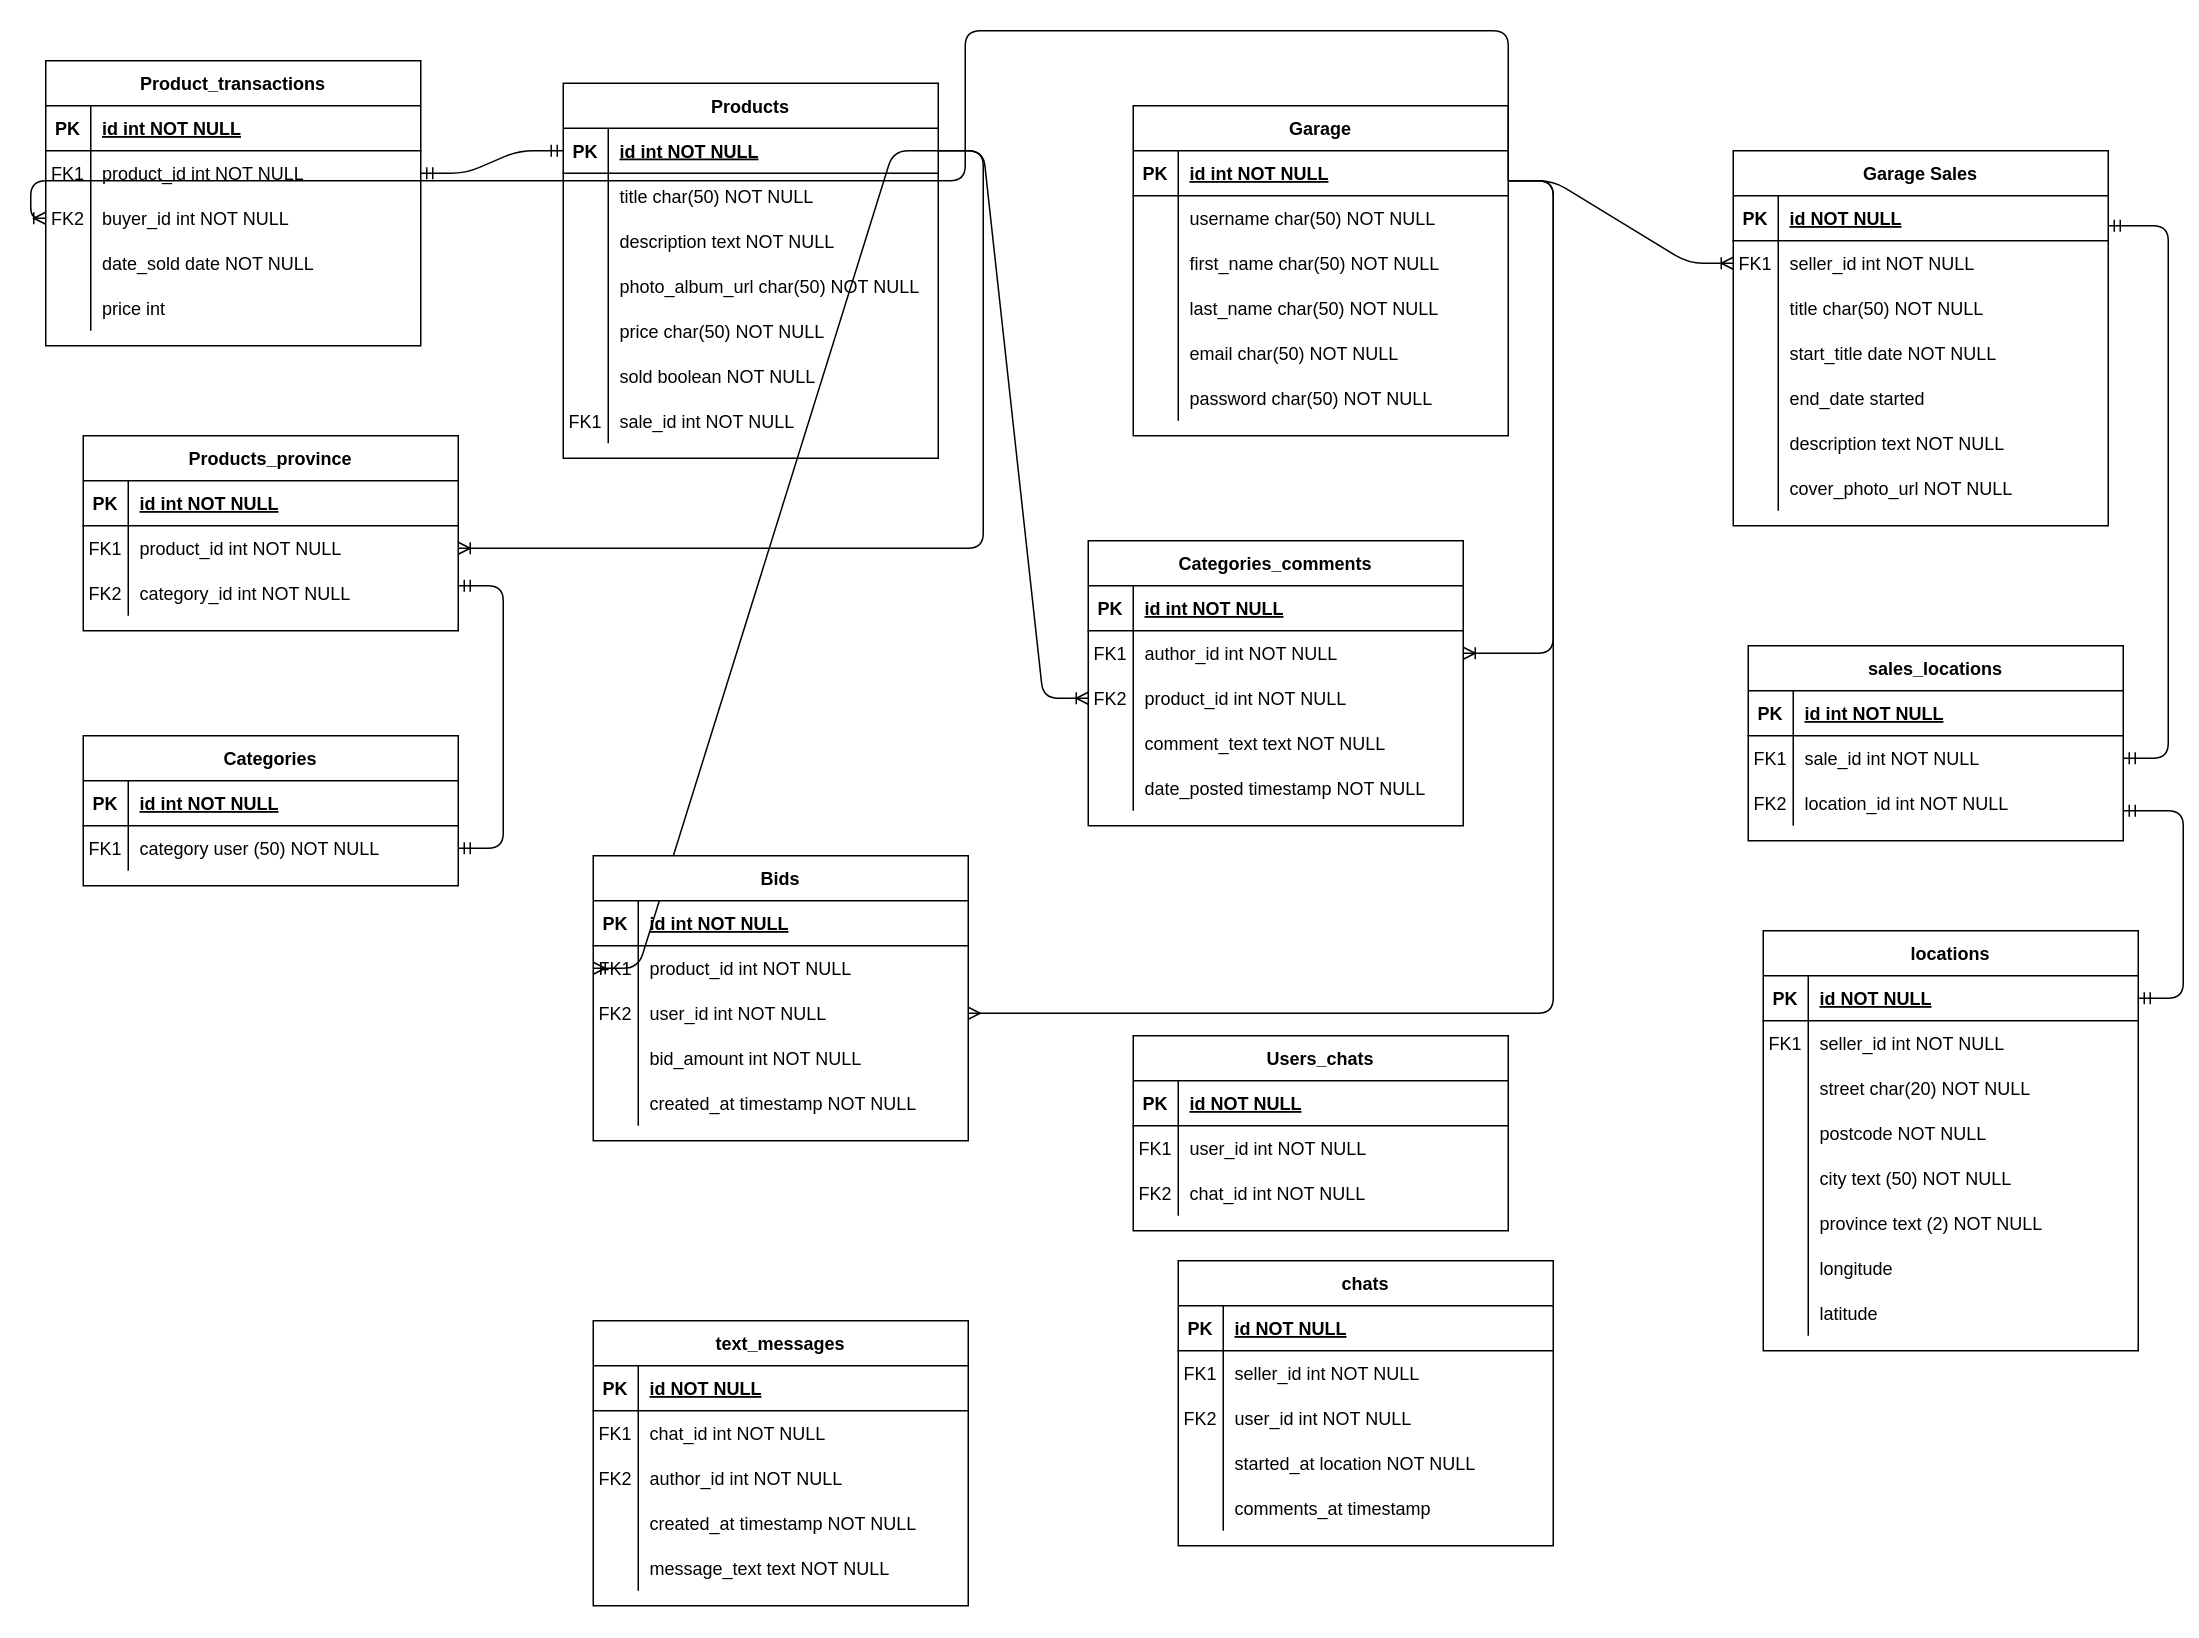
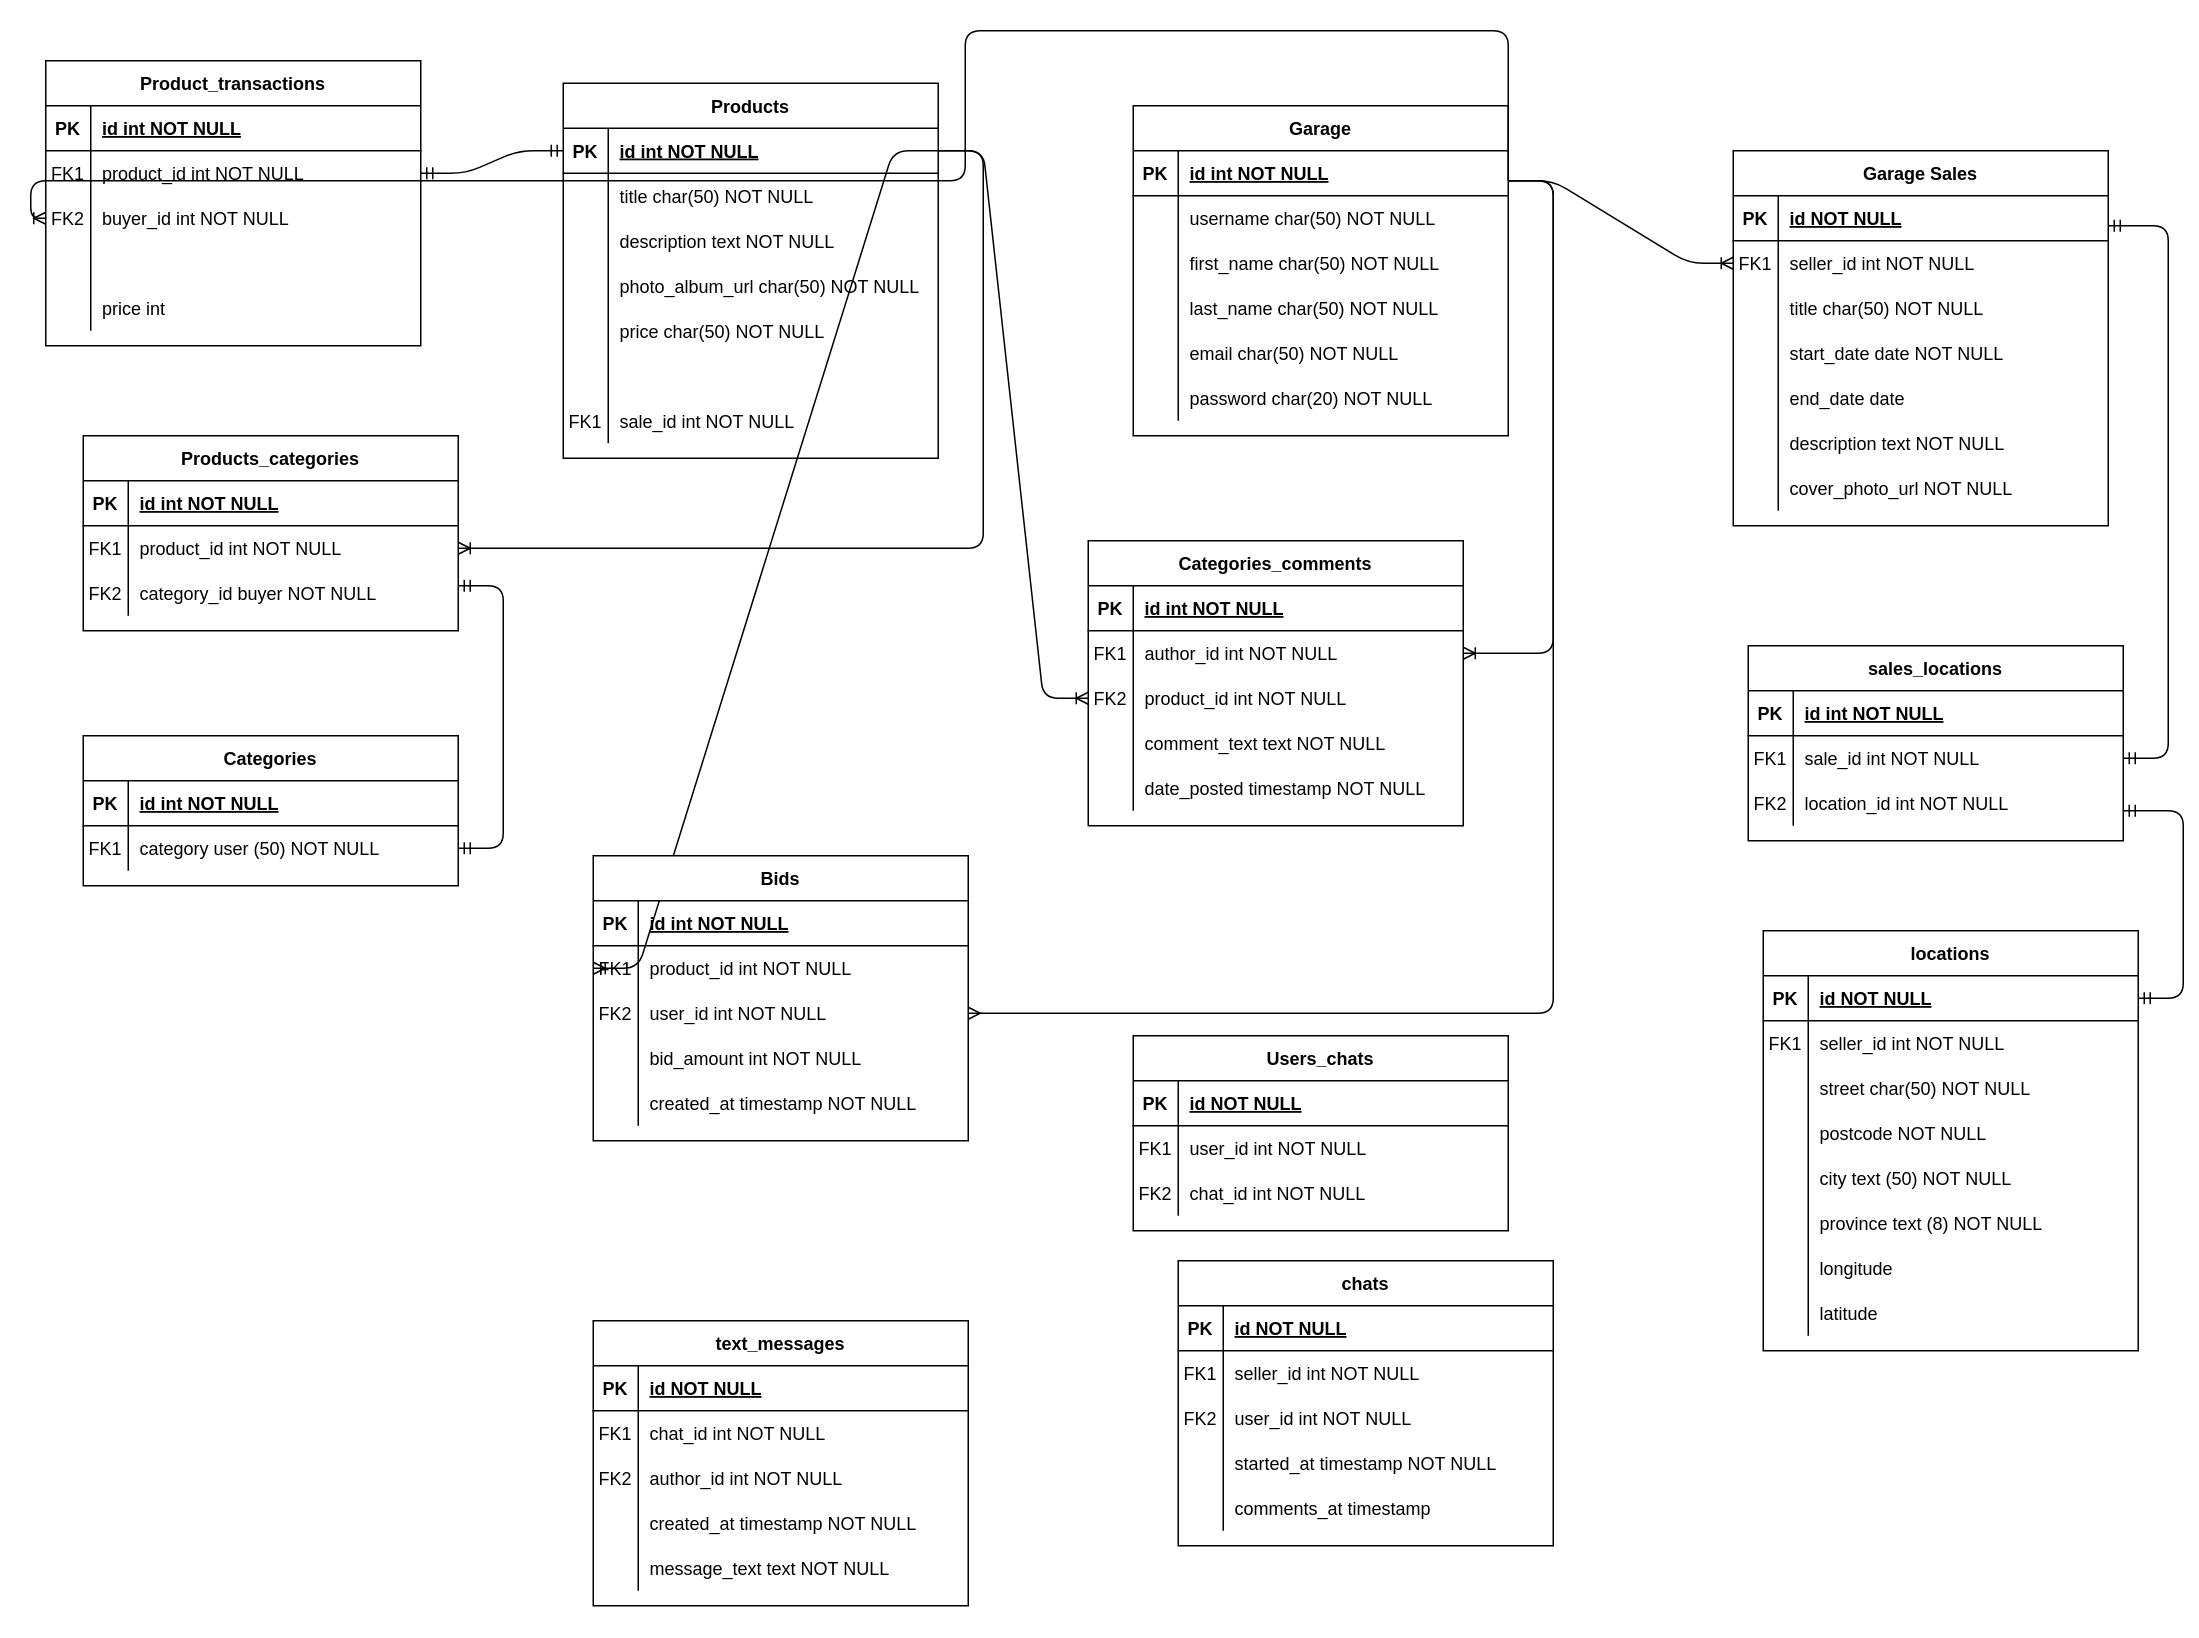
(256, 263) -> none
(1904, 354) -> (1903, 354)
(773, 376) -> none
(1314, 399) -> (1314, 399)
(1868, 399) -> (1853, 399)
(270, 459) -> (270, 459)
(249, 594) -> (261, 594)
(1933, 1089) -> (1933, 1089)
(1939, 1224) -> (1939, 1224)
(1364, 1464) -> (1371, 1464)
